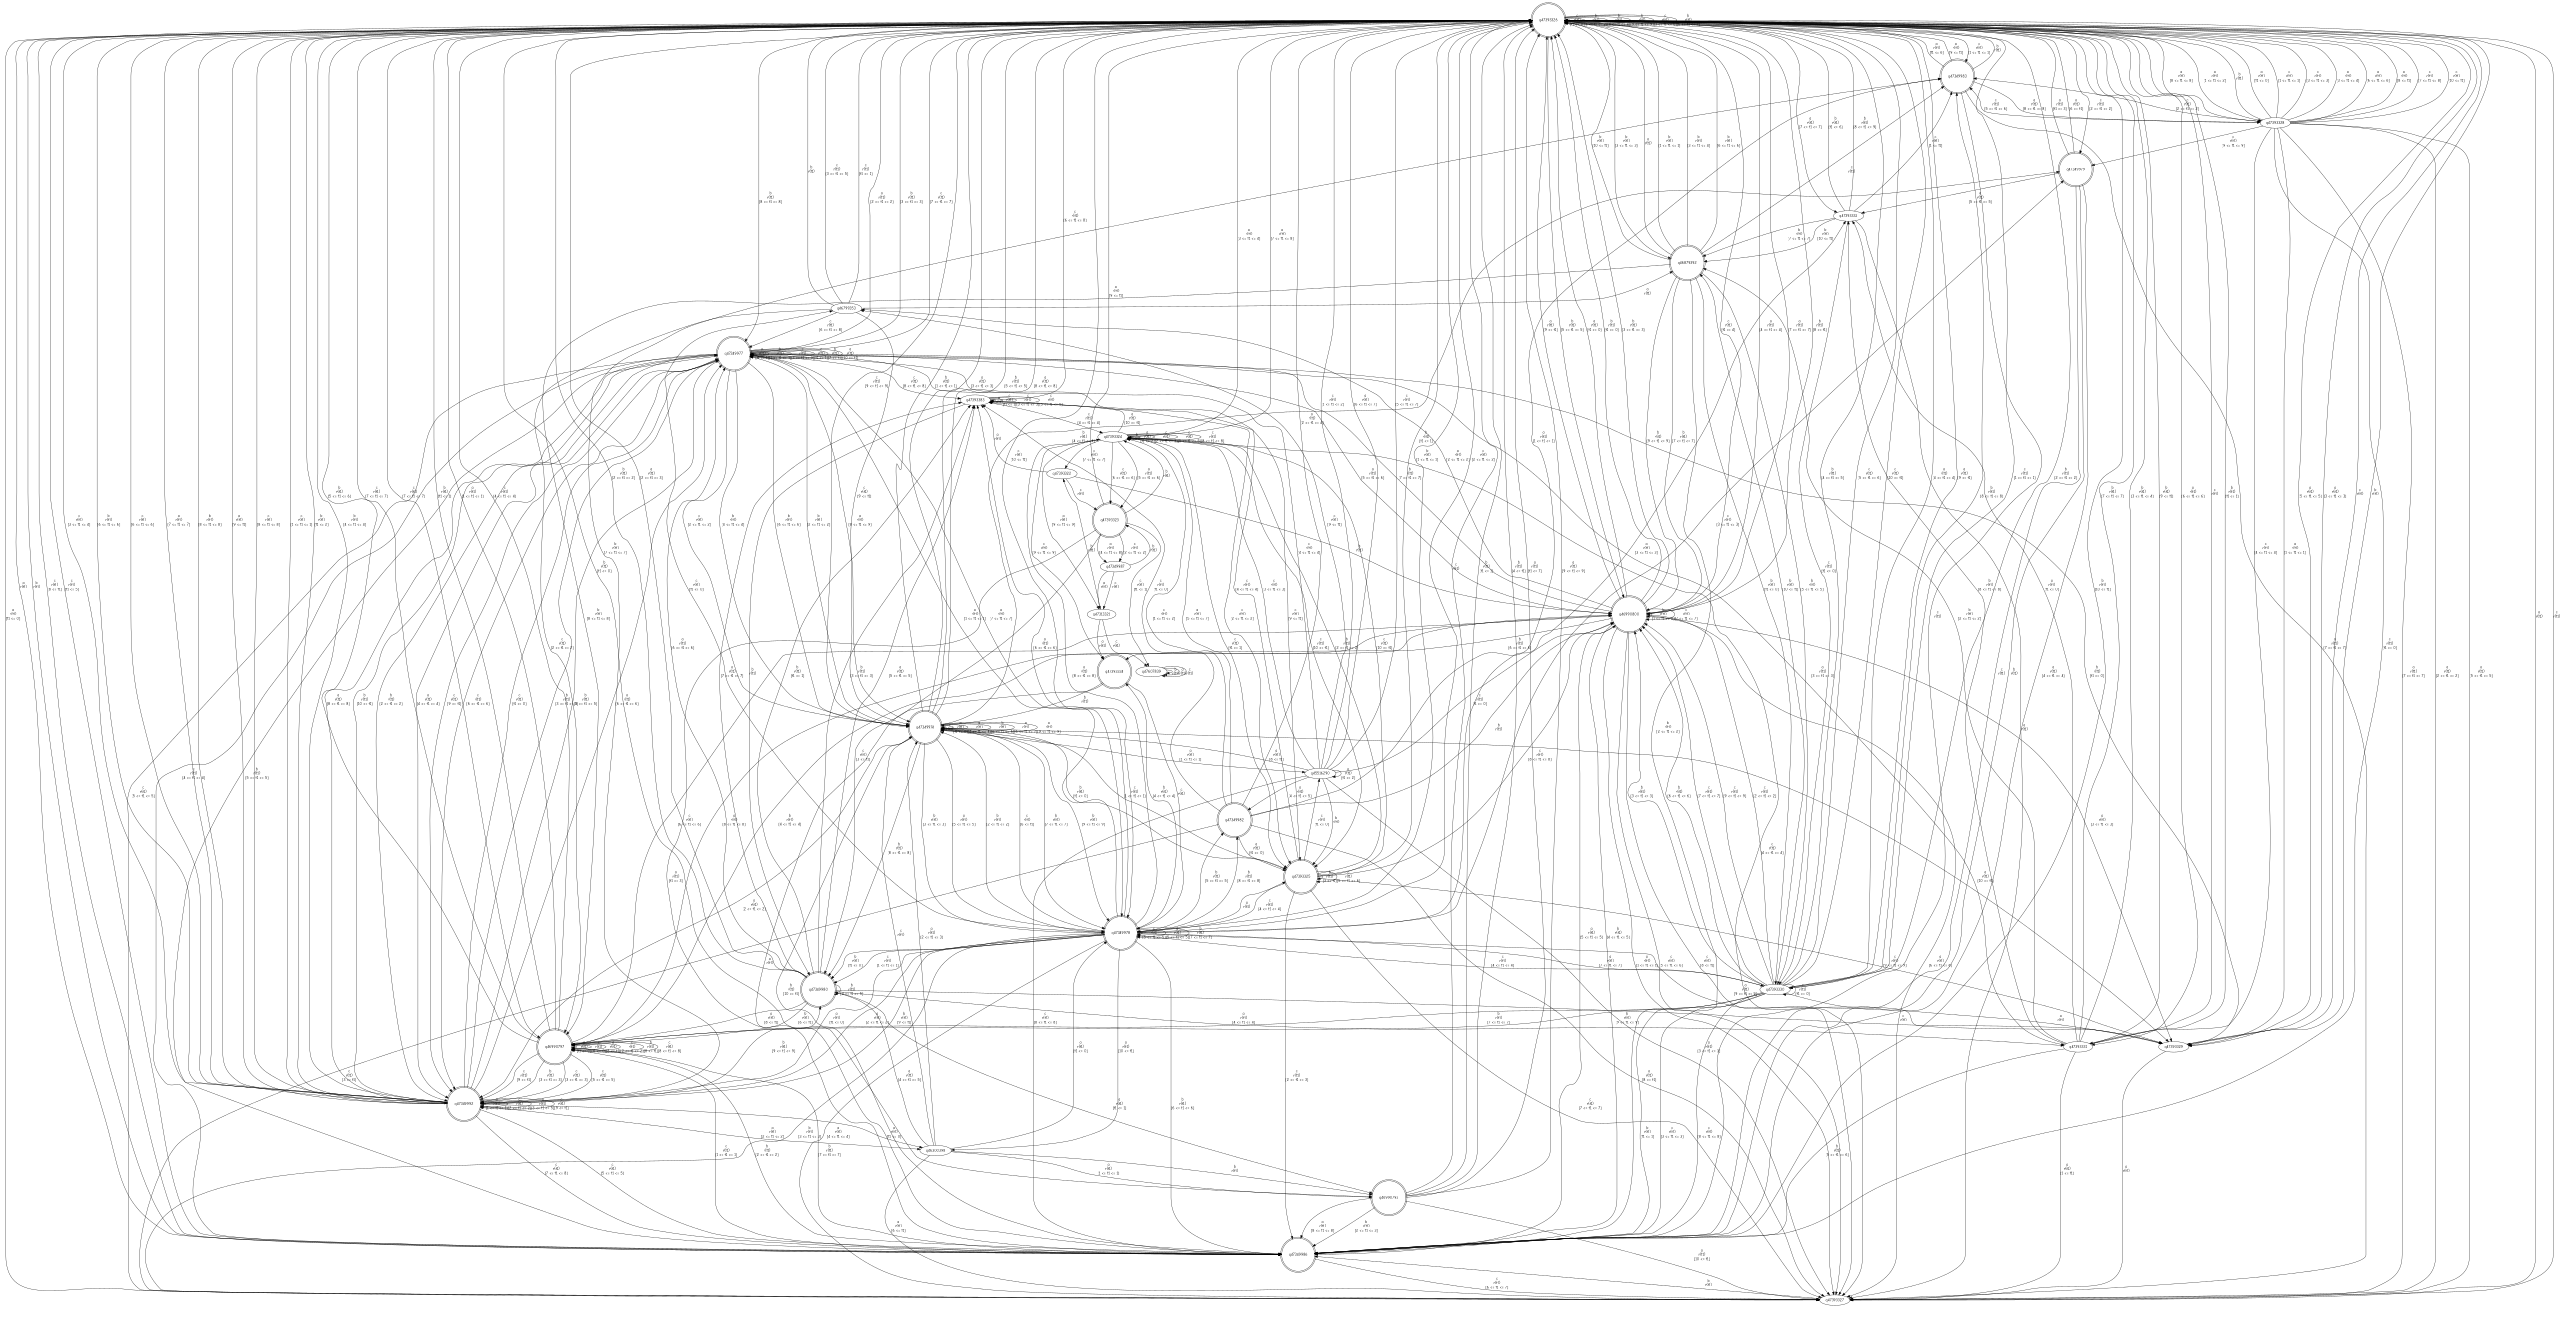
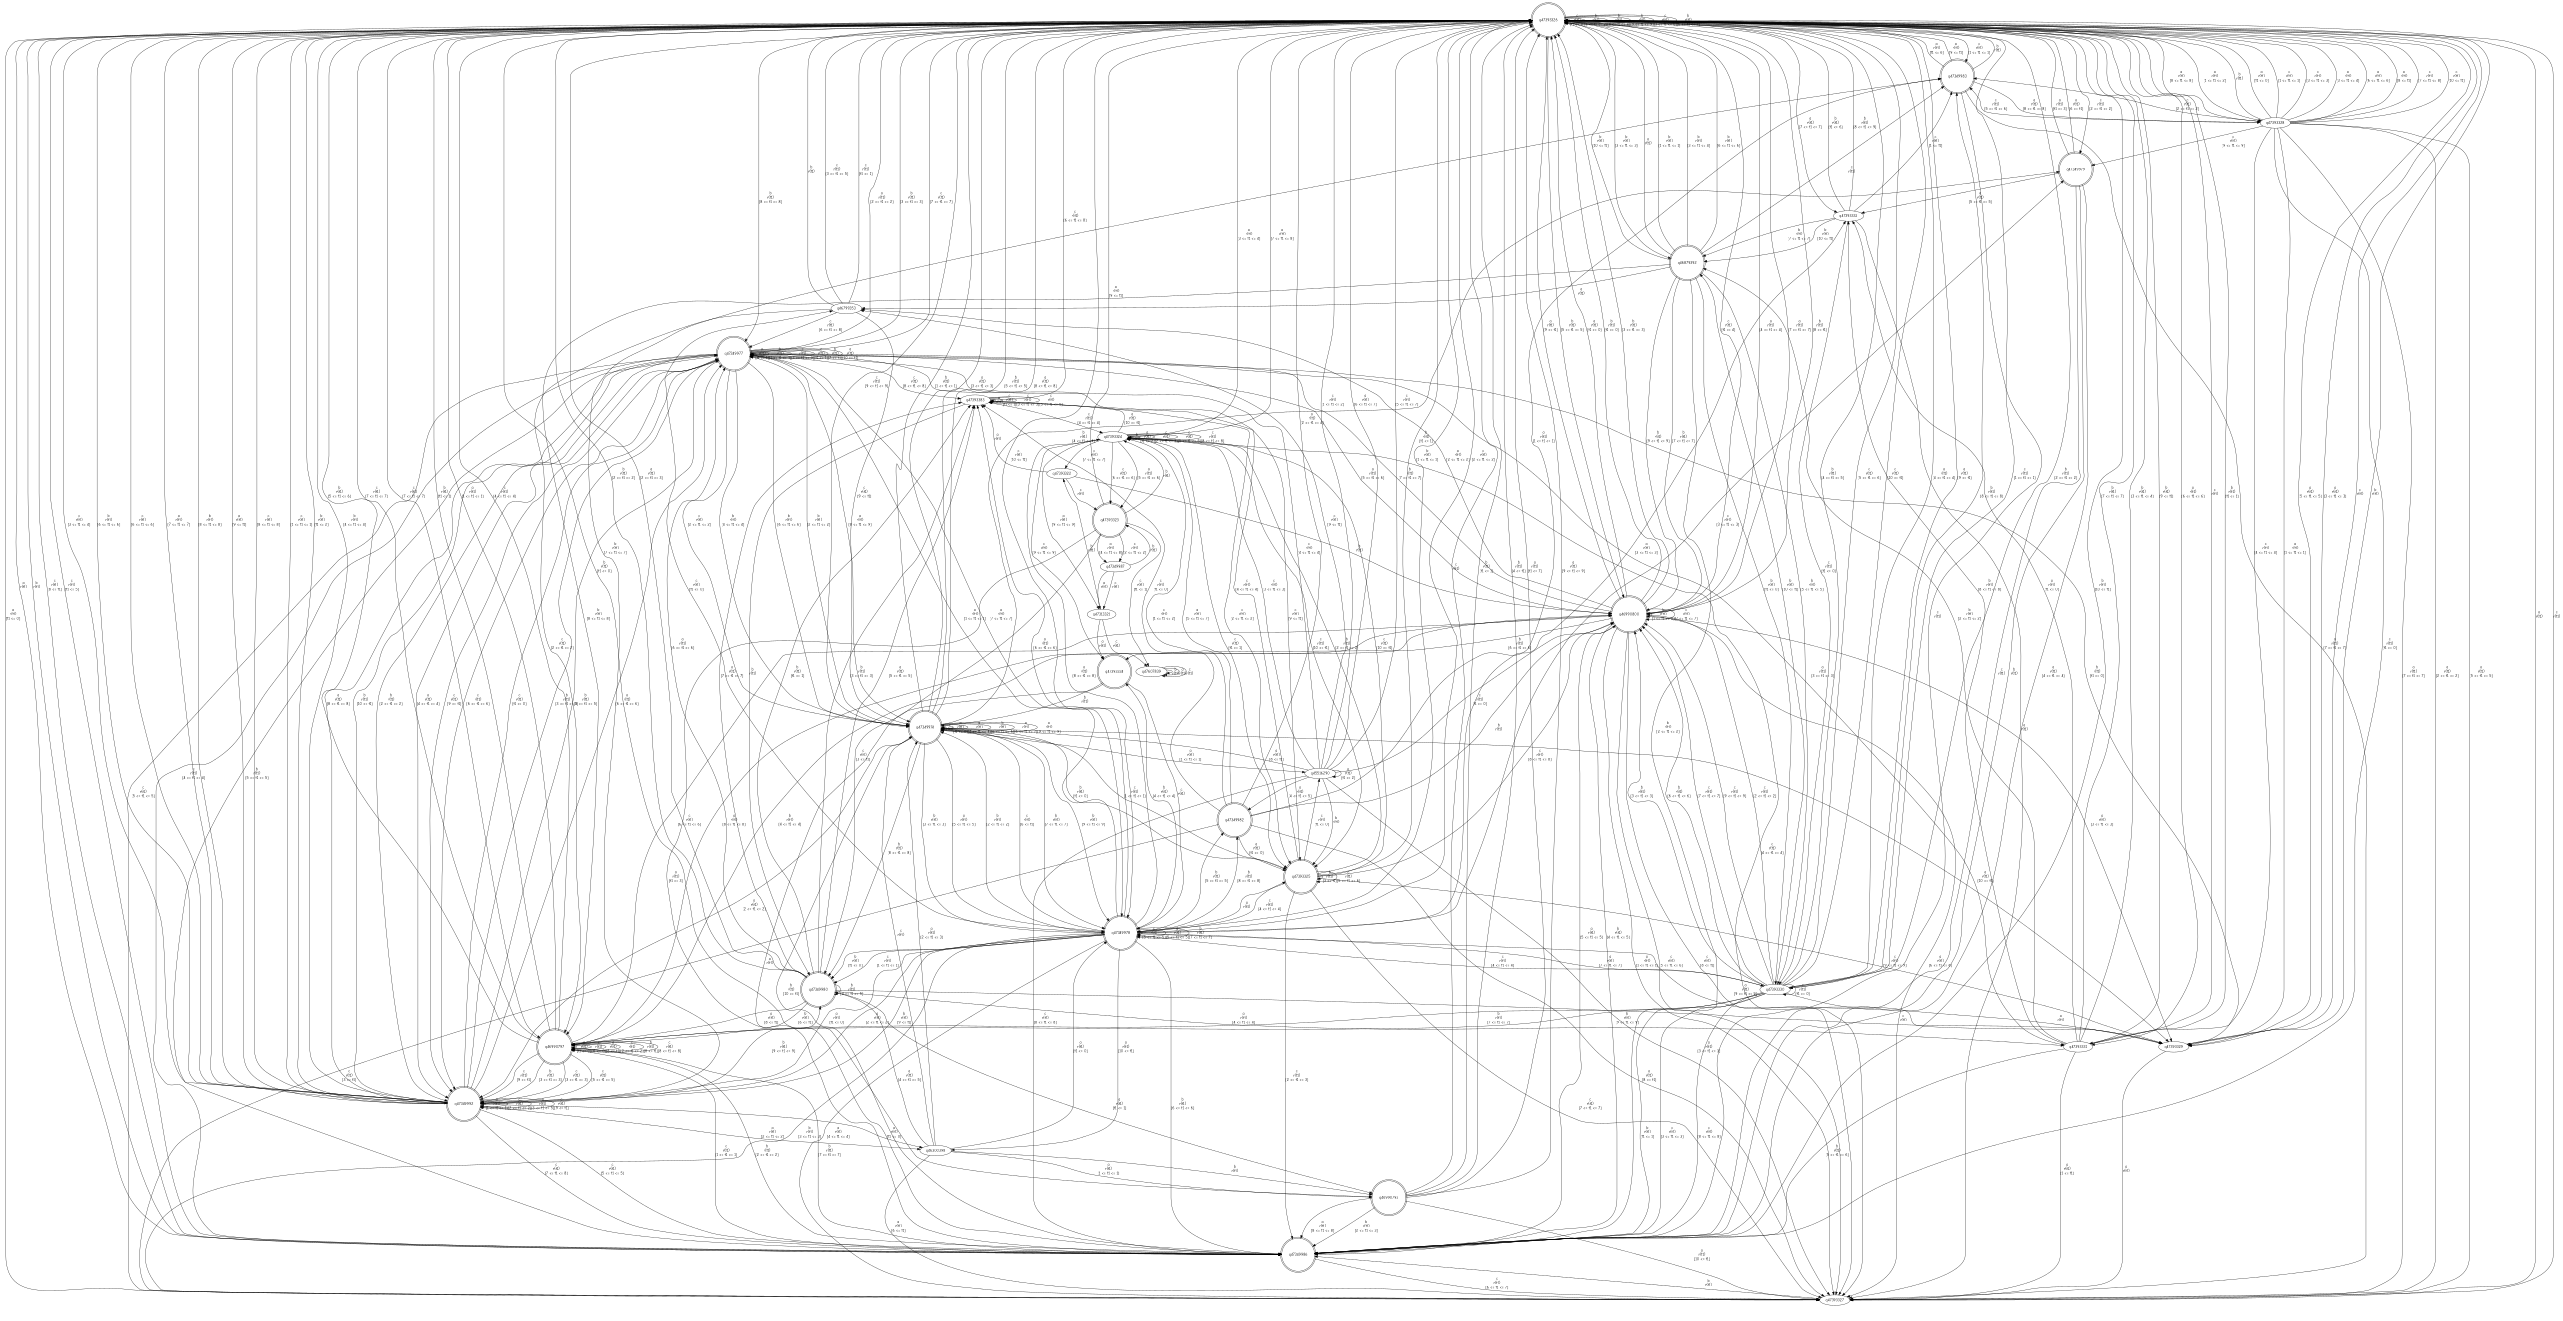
(1268, 306) -> (1289, 306)
